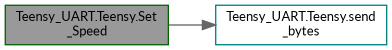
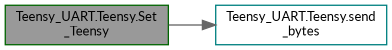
(87, 25) -> (87, 25)
